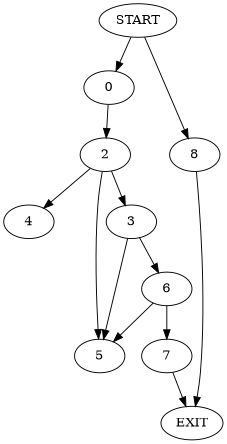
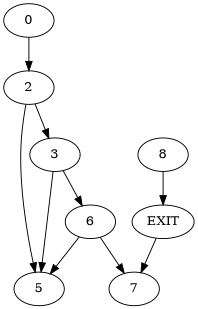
(138, 21) -> none
(29, 222) -> none
(178, 385) -> (151, 251)
